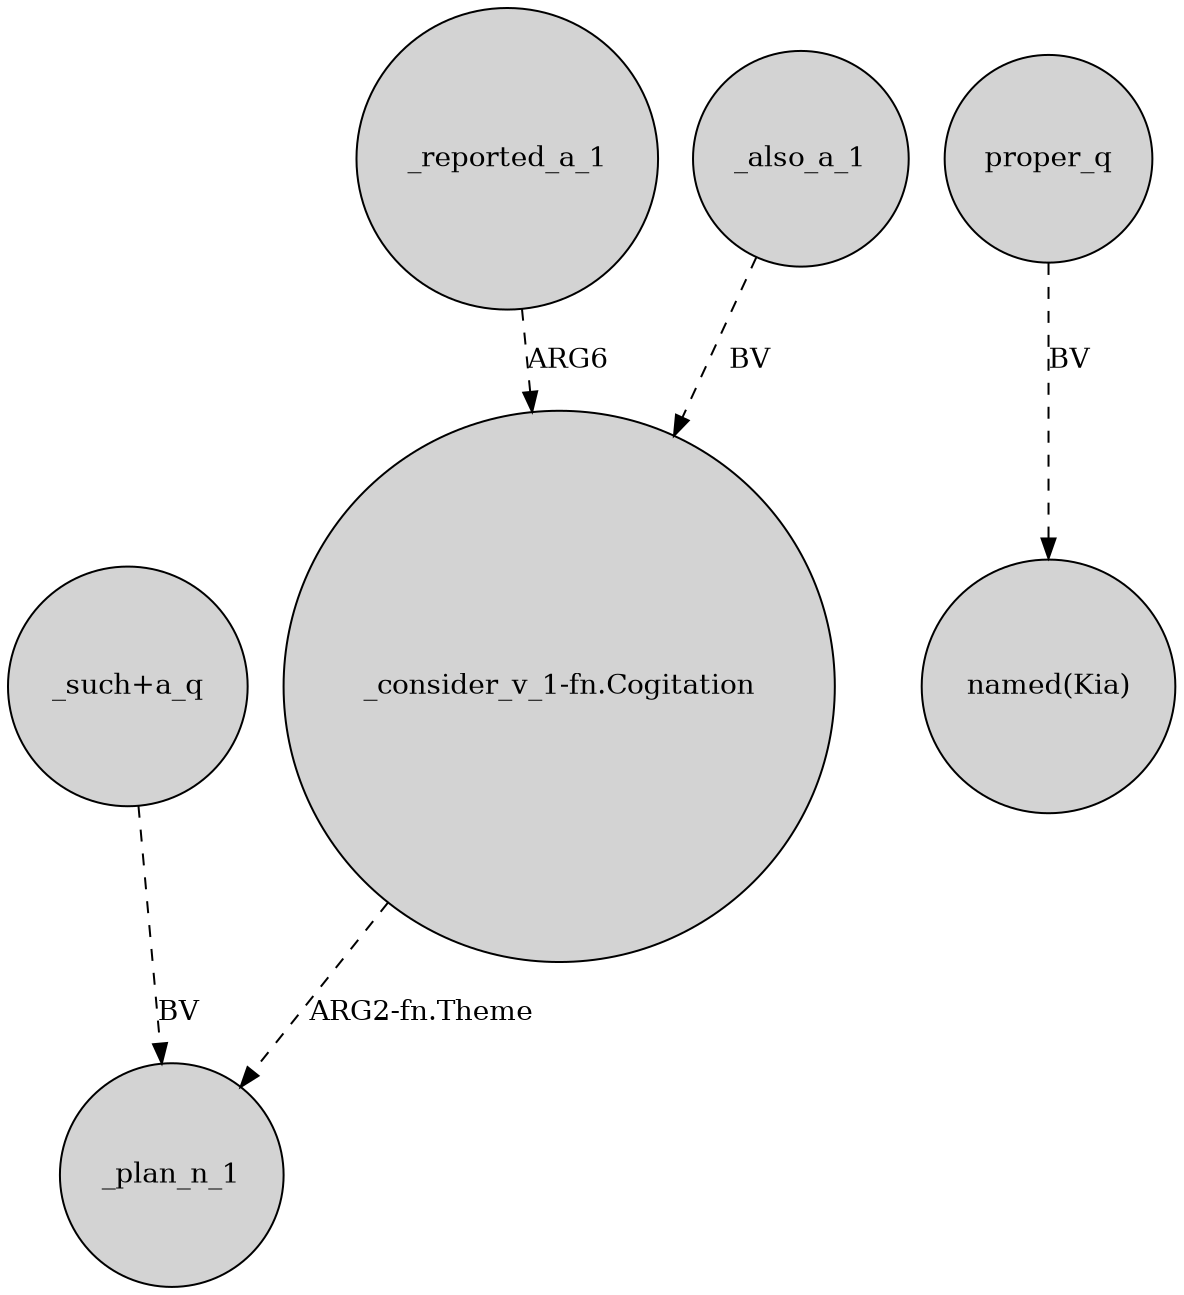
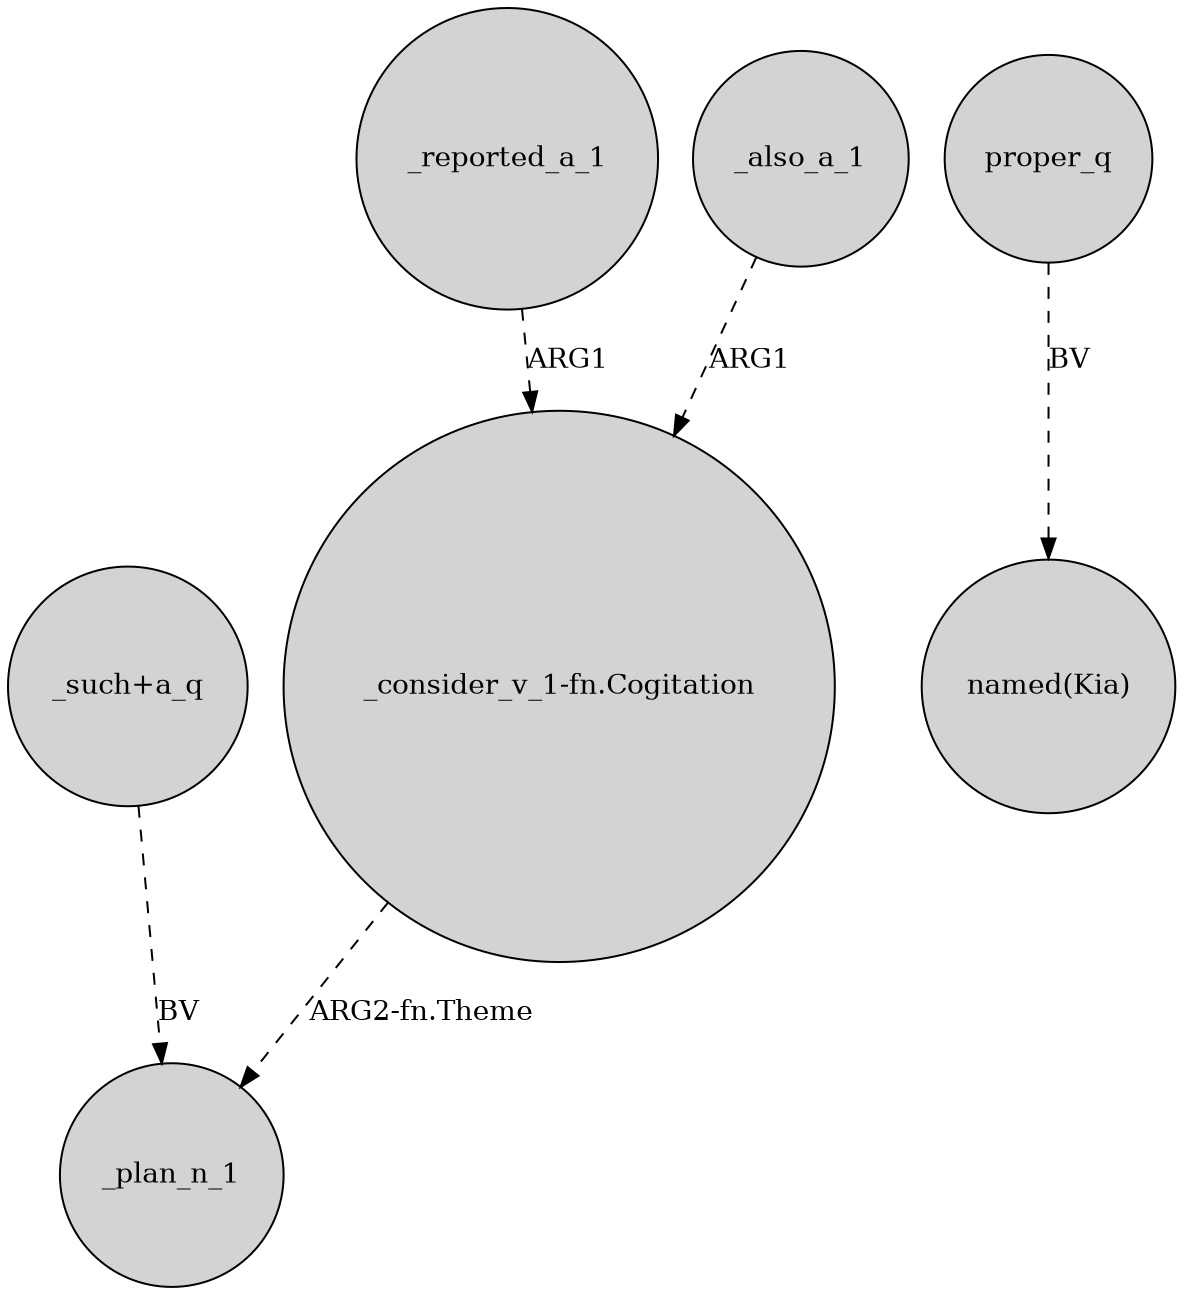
(568, 360) -> (568, 360)
(750, 360) -> (750, 360)
